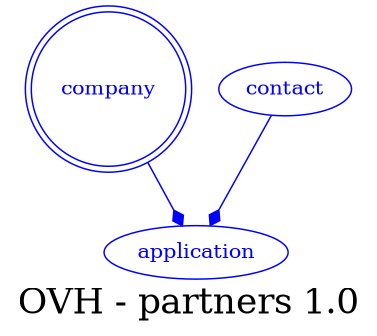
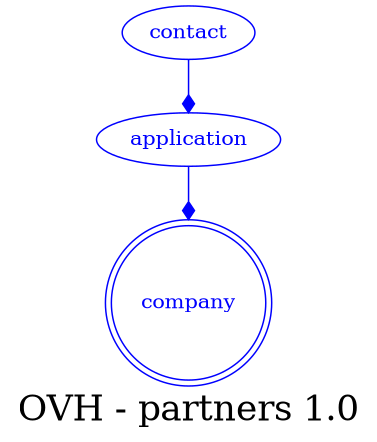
(161, 186) -> (189, 184)
